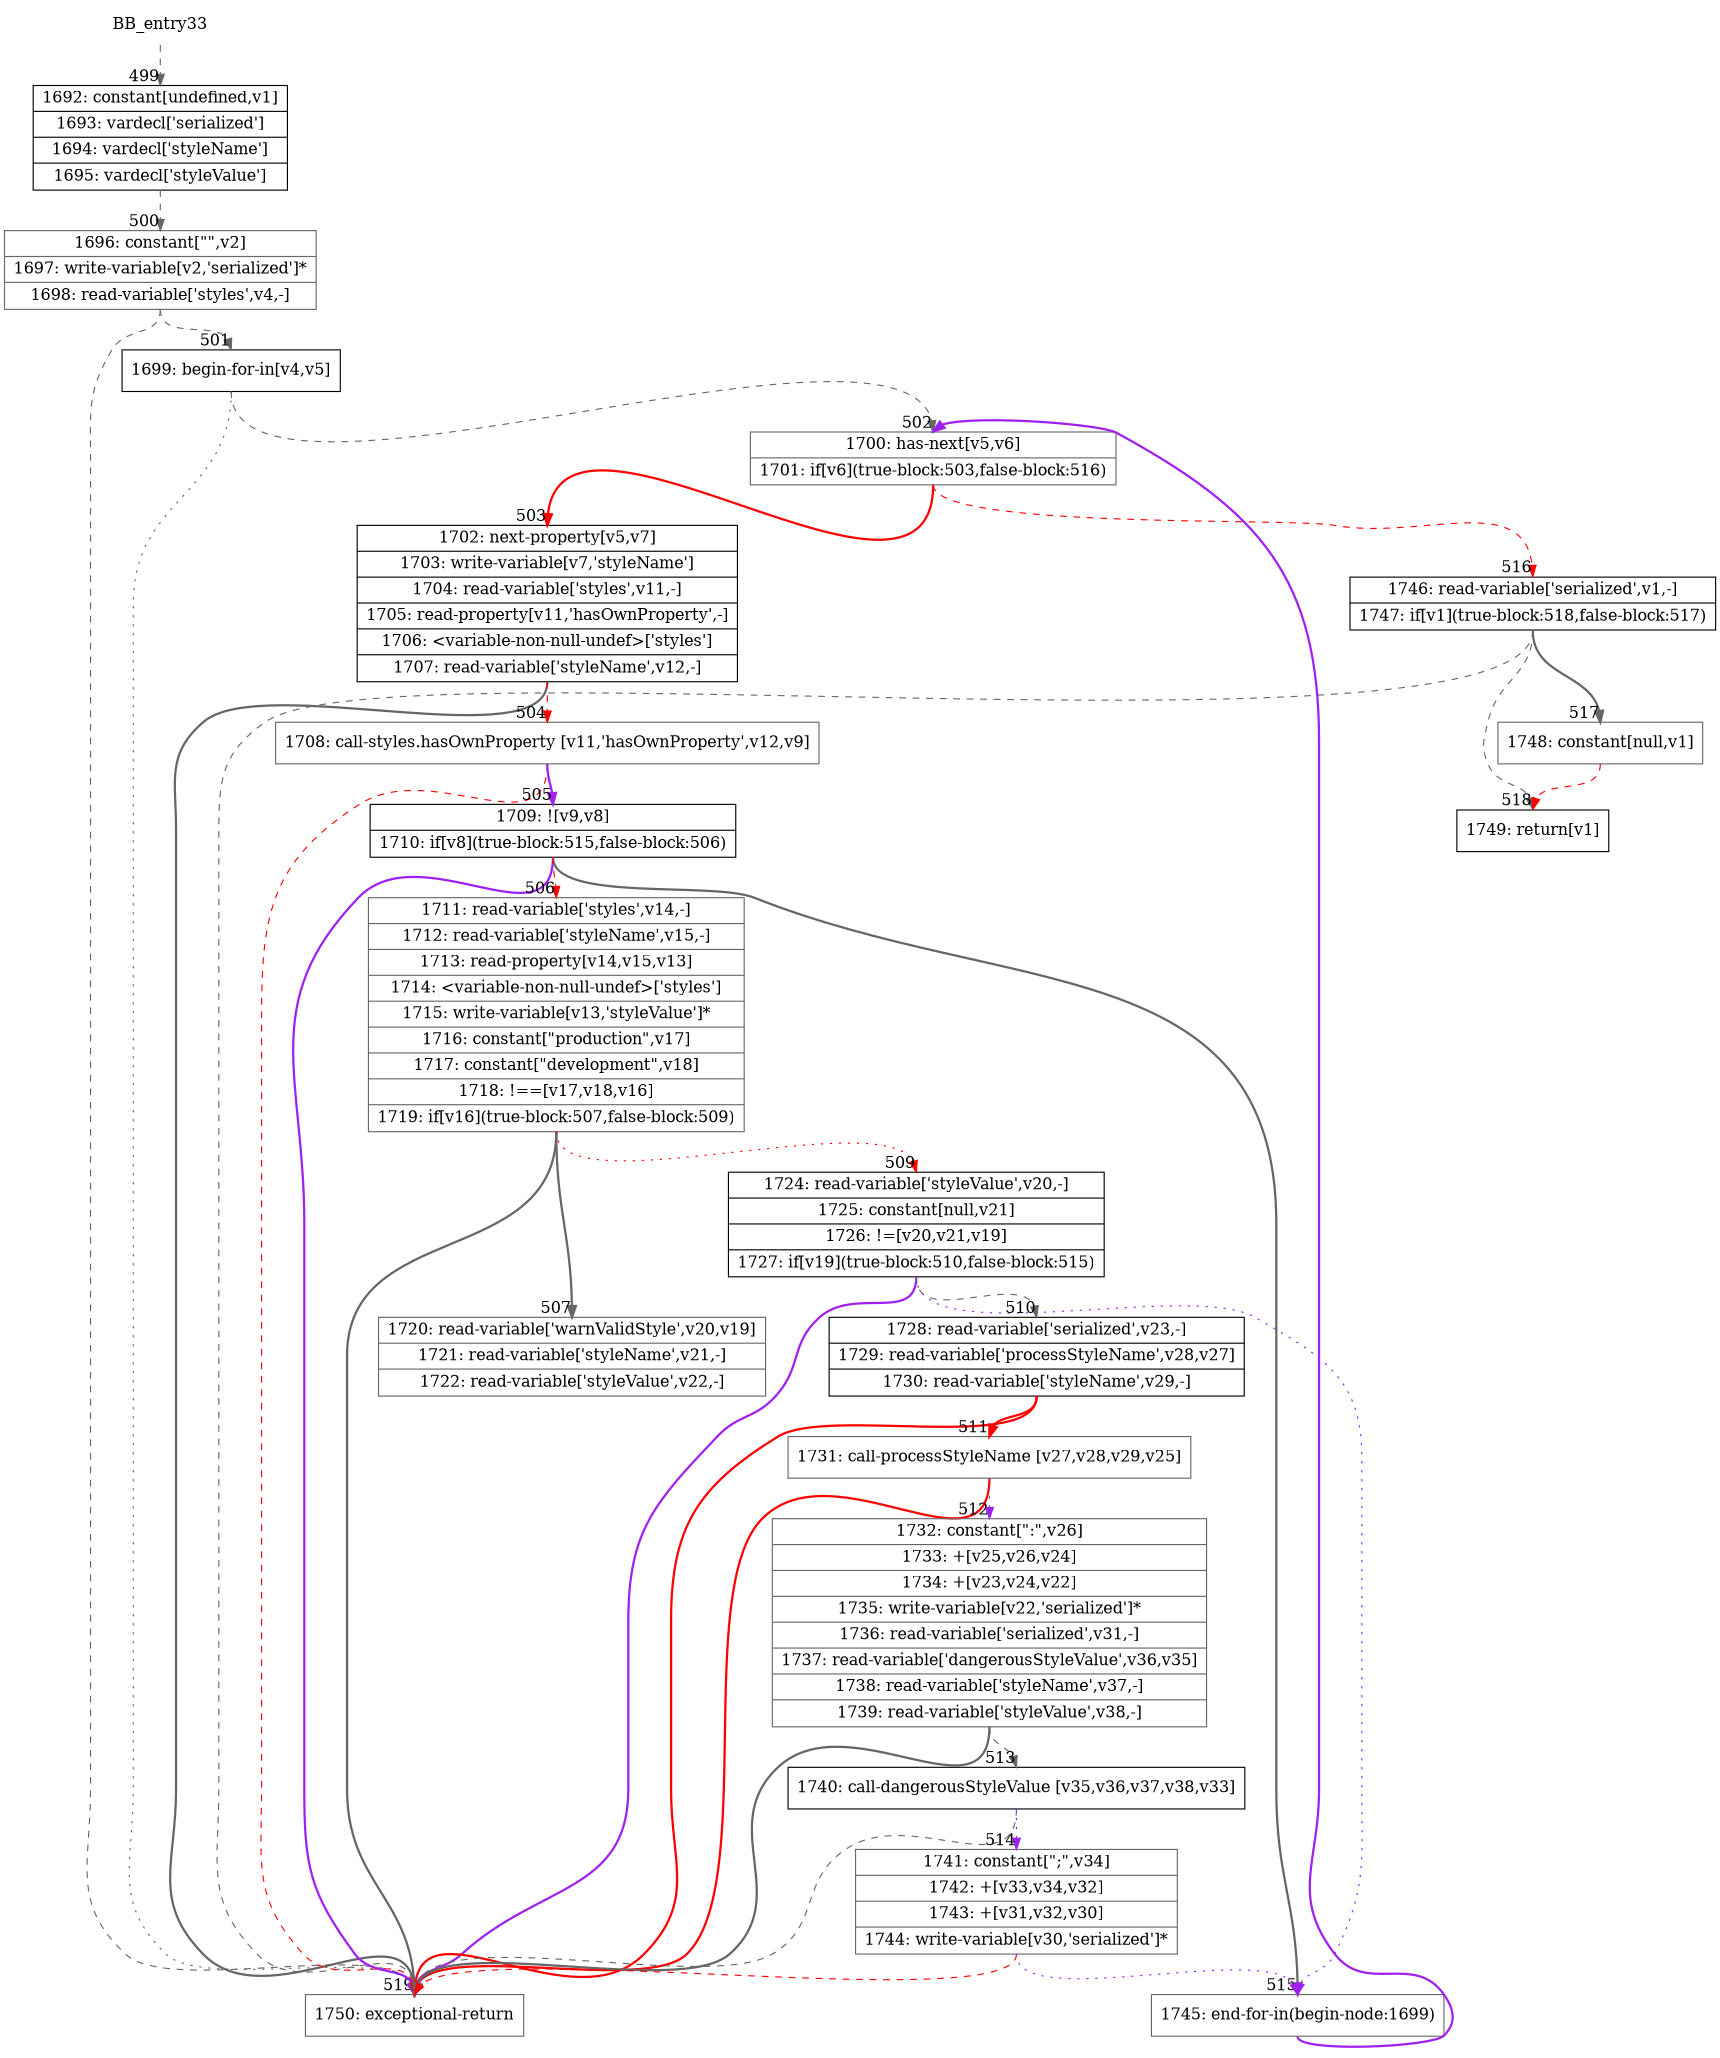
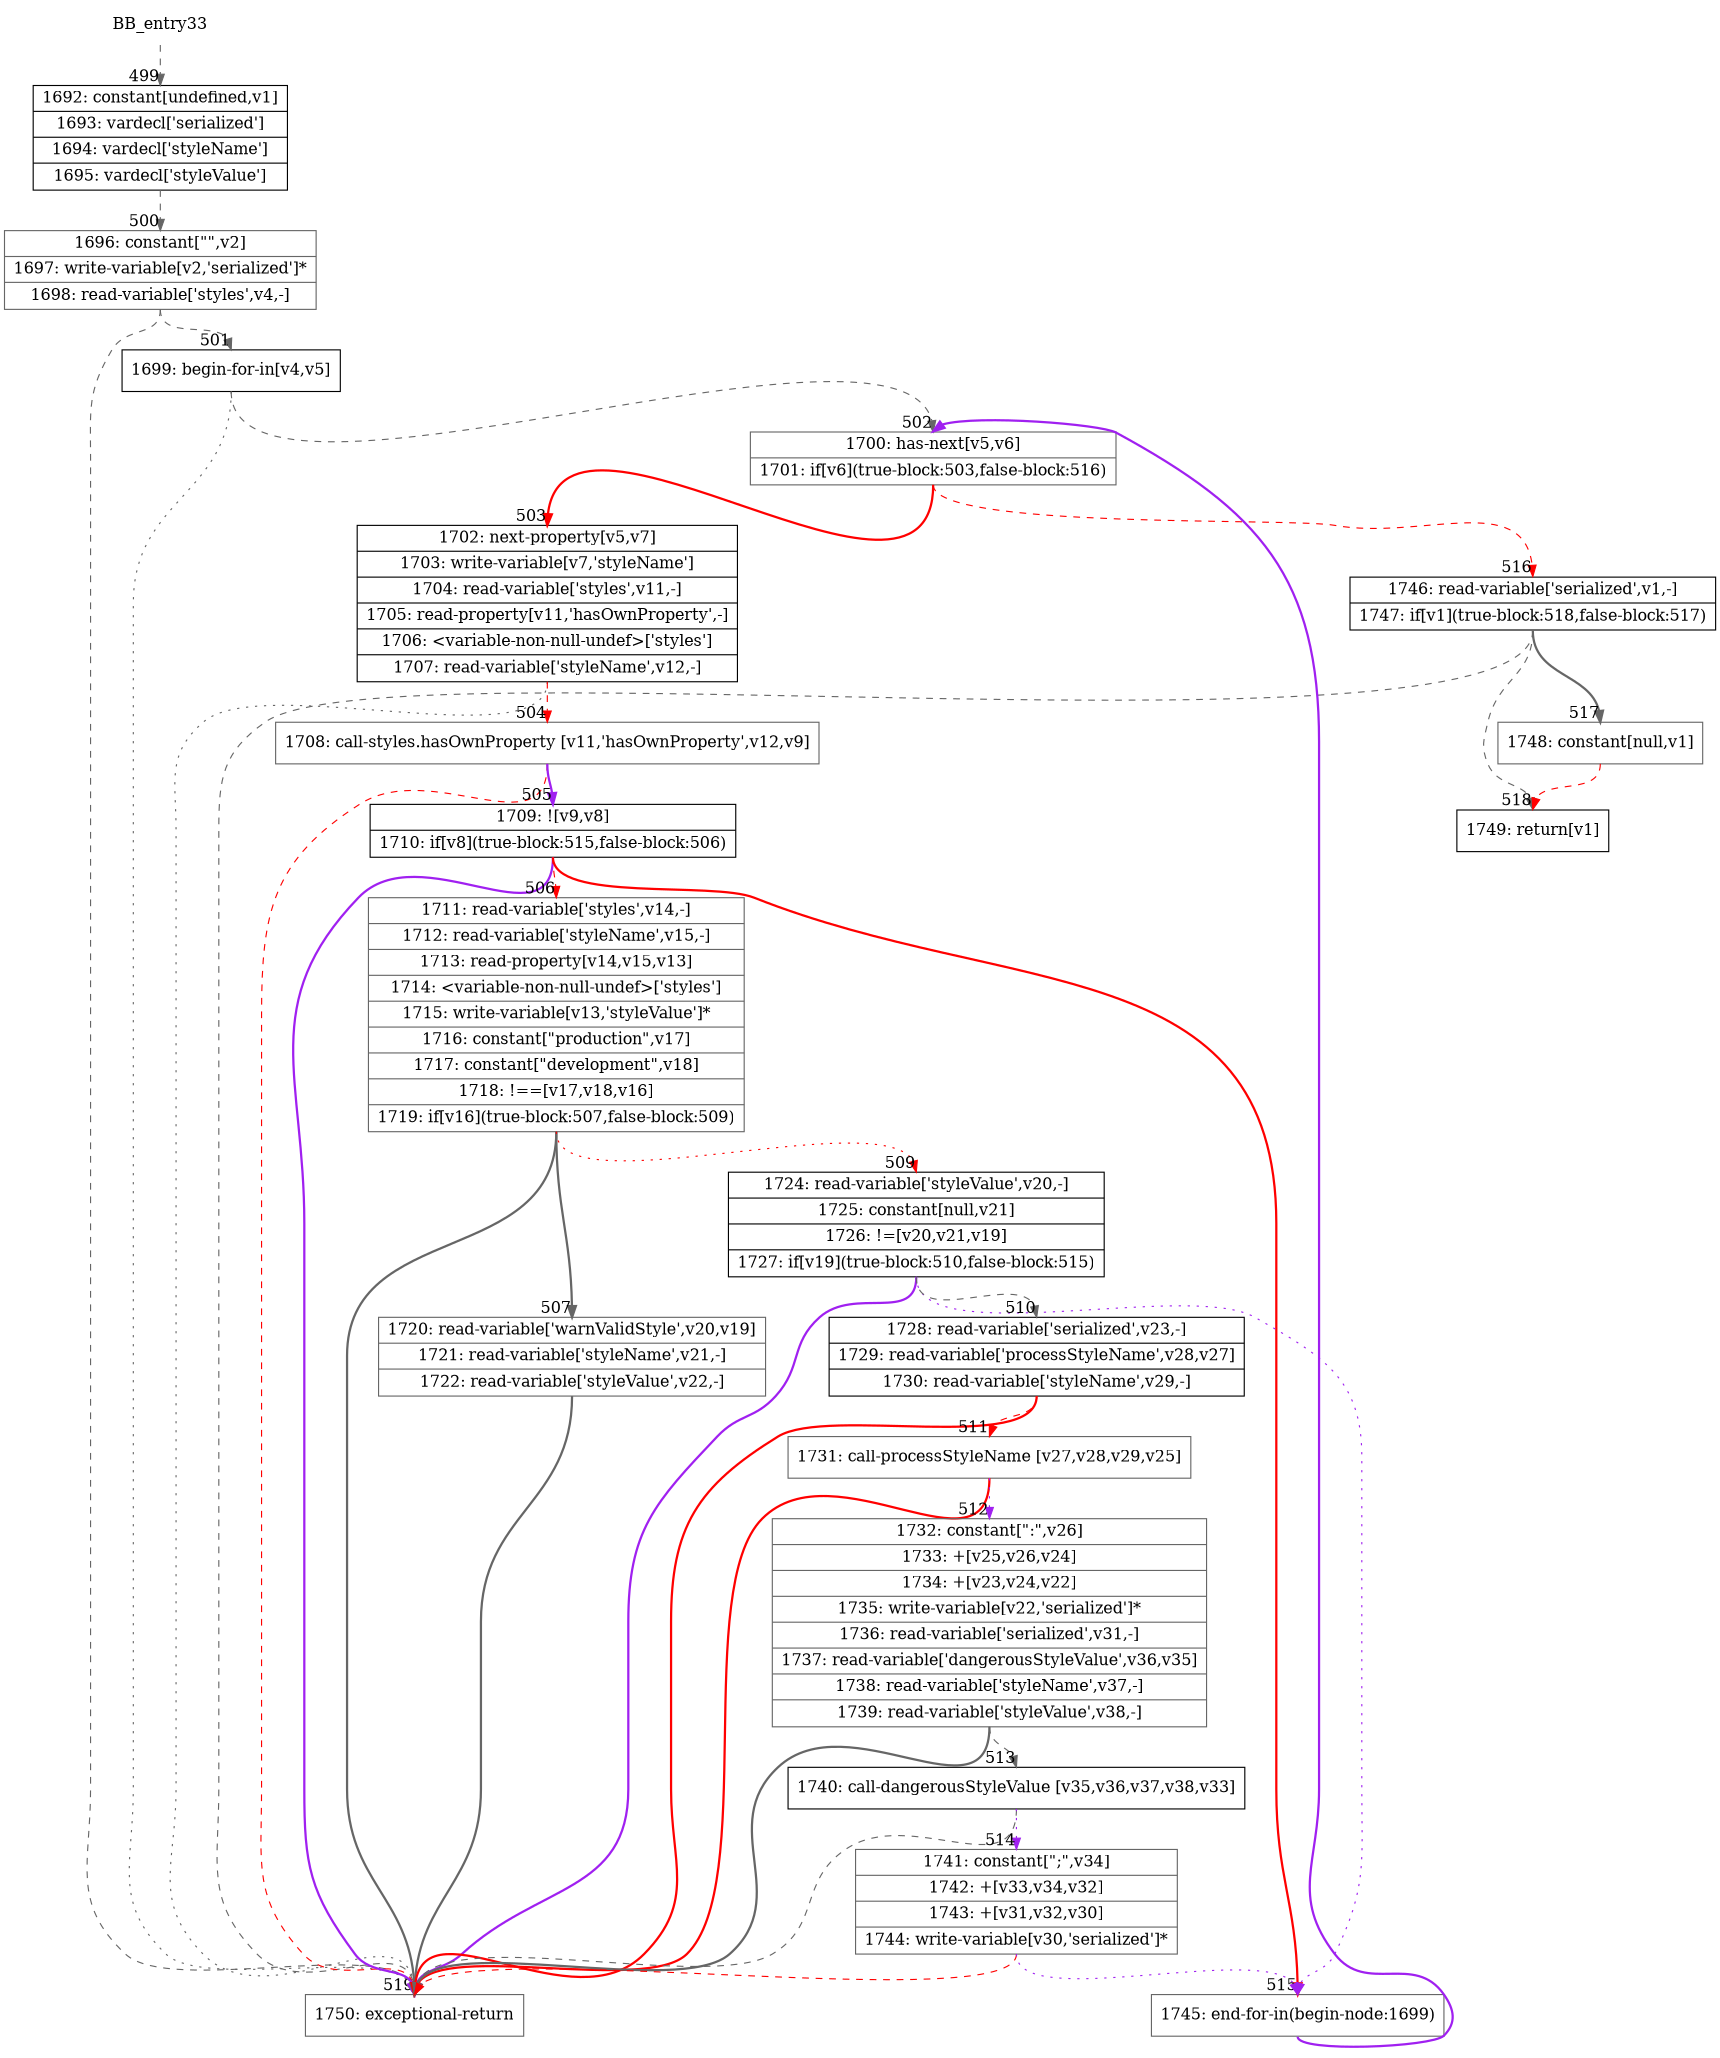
(1268, 1161) -> (1268, 1161)
(176, 1273) -> (176, 1273)
(1019, 1415) -> (1019, 1415)
none -> (481, 1685)
